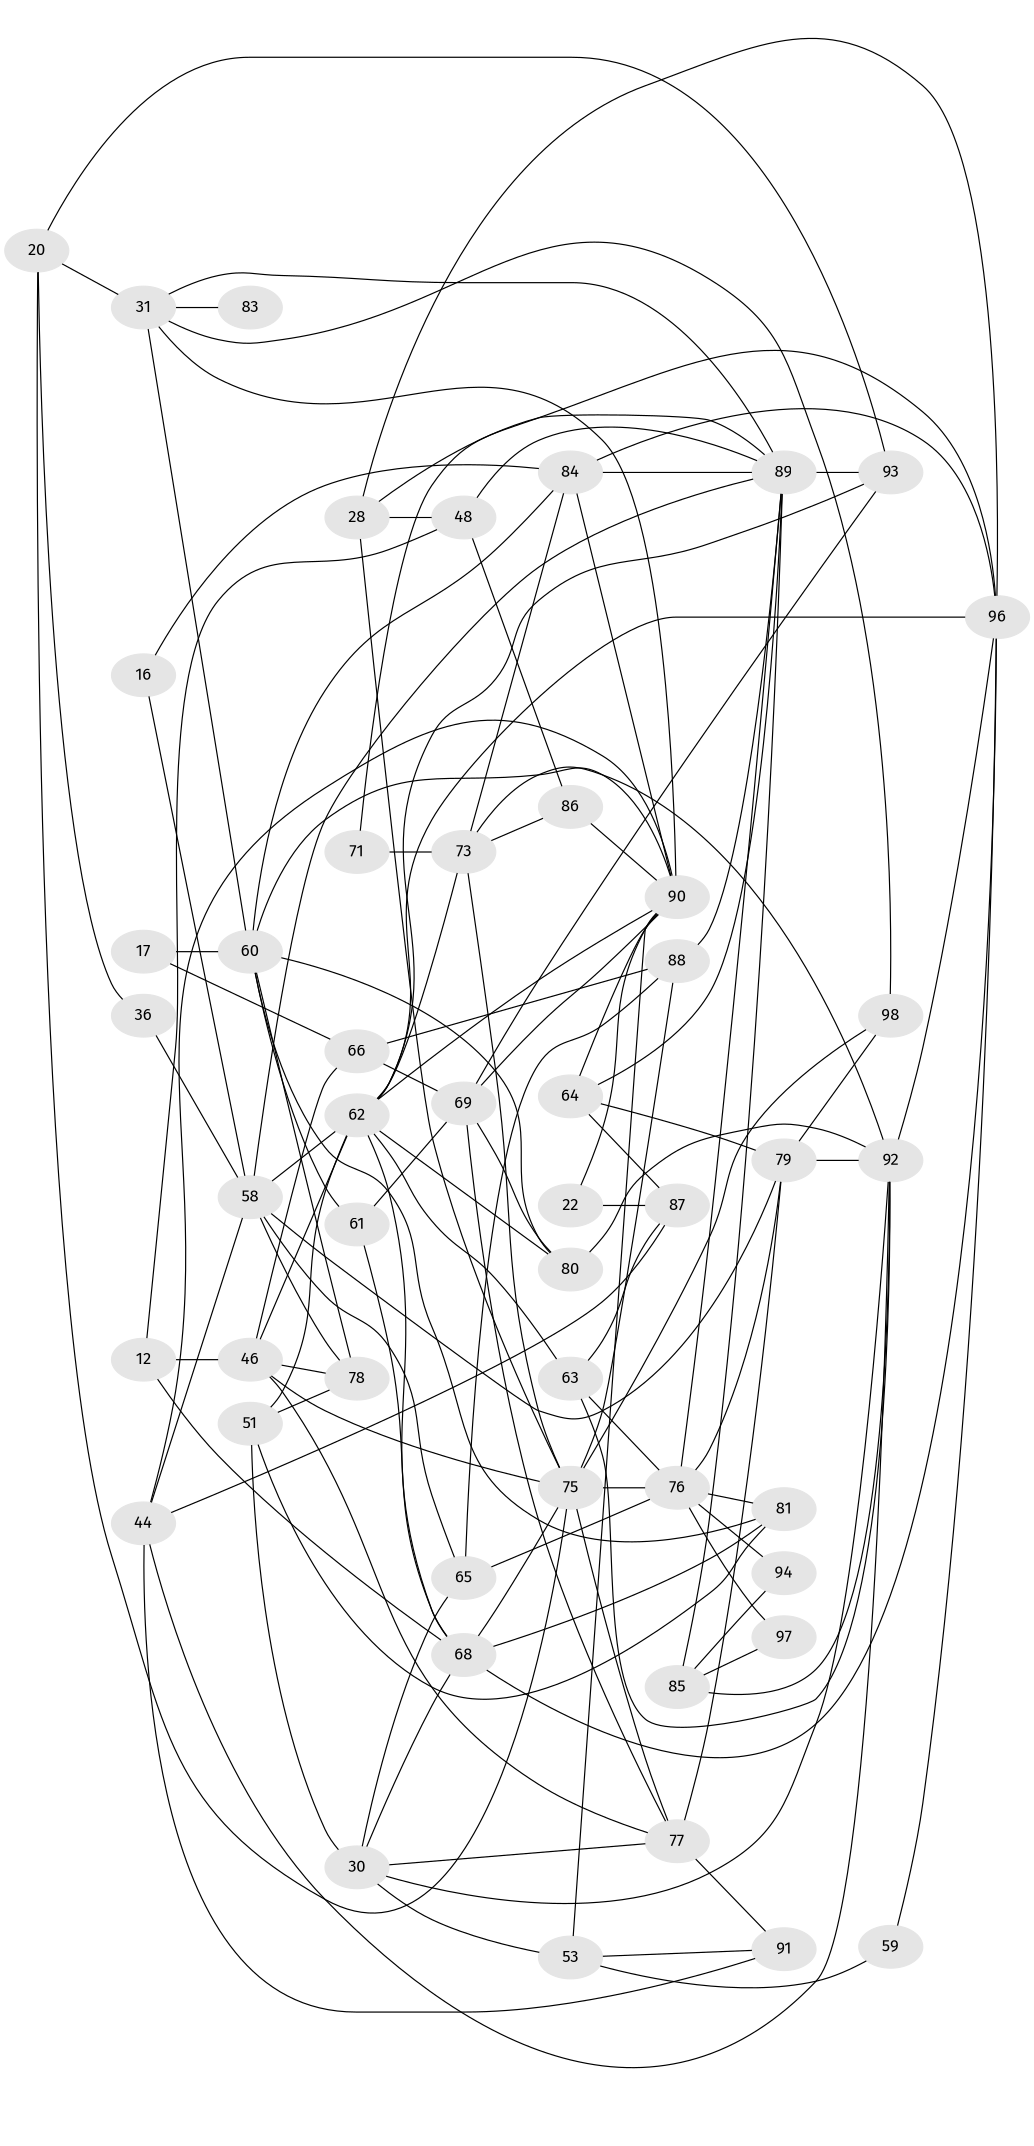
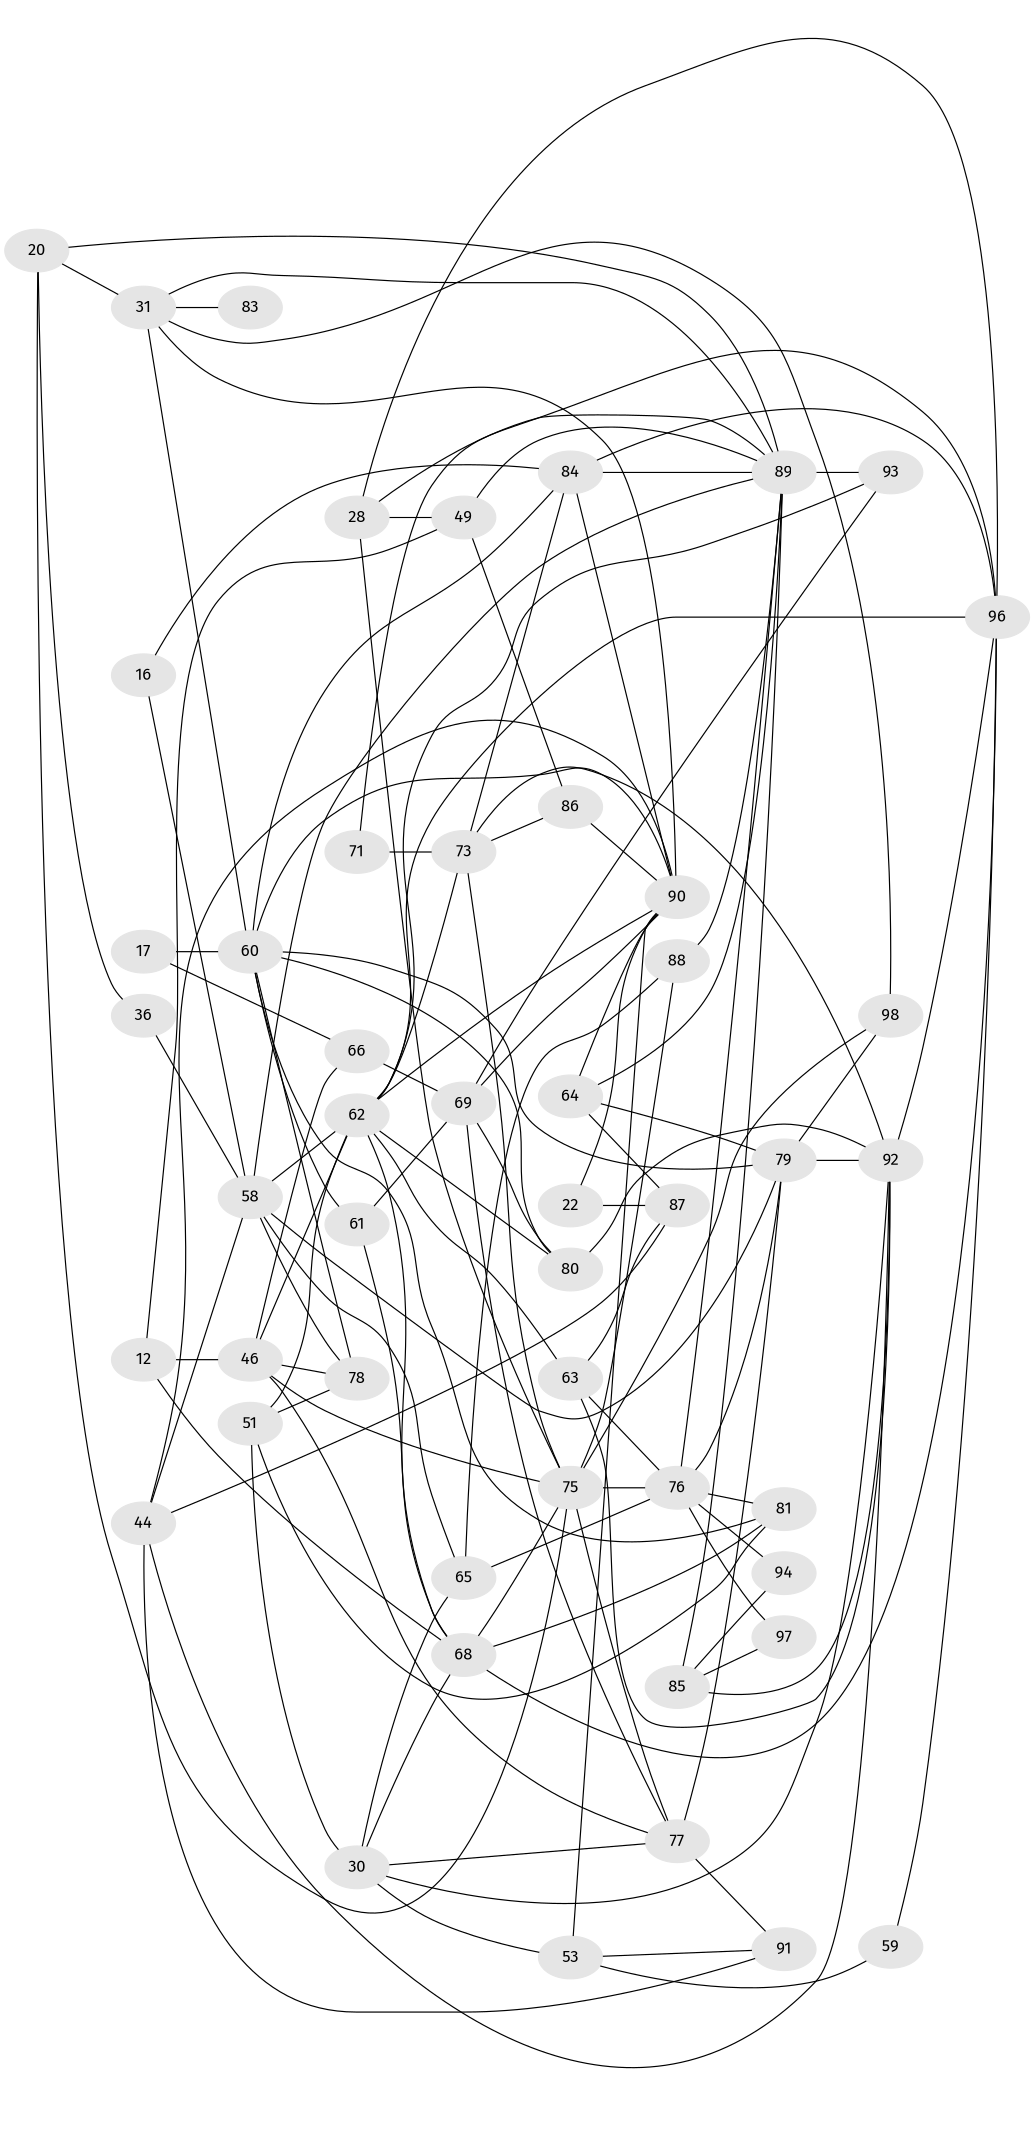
(540, 57) -> (453, 243)
(464, 518) -> (464, 518)
(537, 1001) -> none
none -> (514, 1075)
